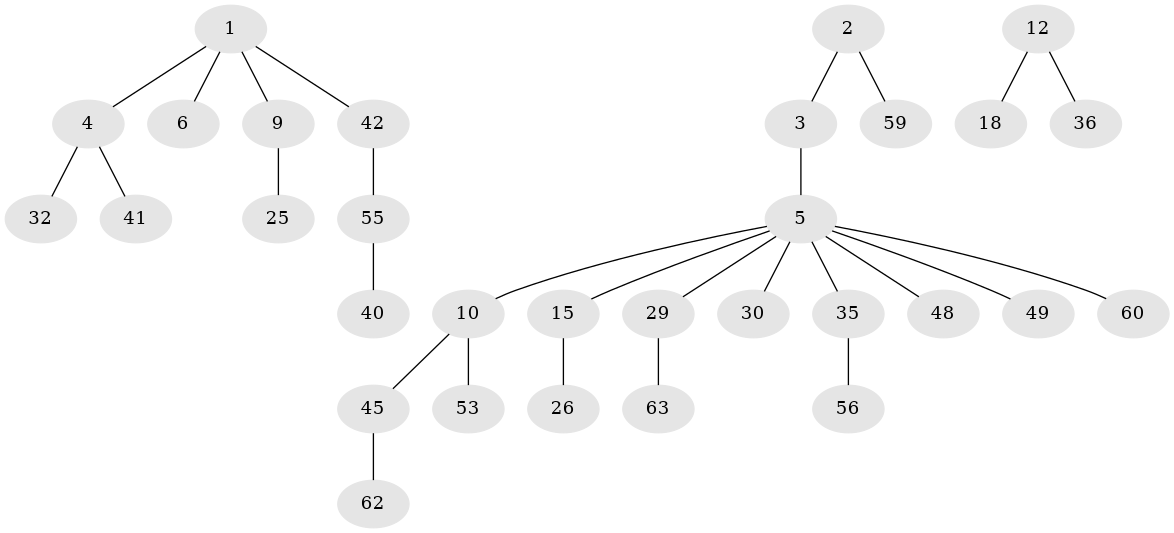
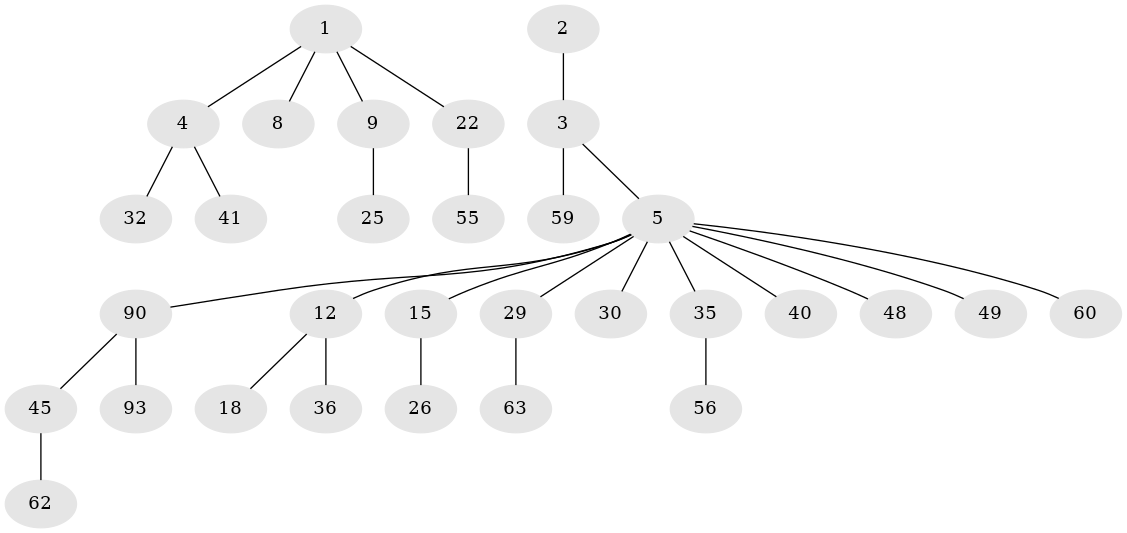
(872, 77) -> (563, 172)
(183, 124) -> (278, 124)
(373, 124) -> (468, 124)
(373, 267) -> (730, 267)
none -> (492, 267)
(468, 314) -> (136, 314)
(468, 409) -> (136, 409)
